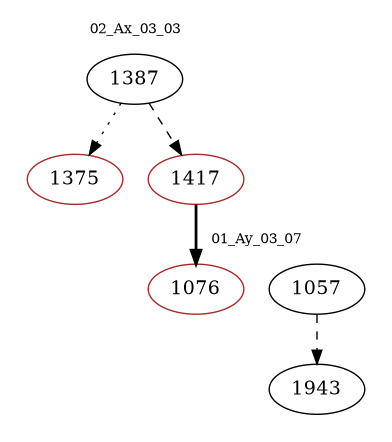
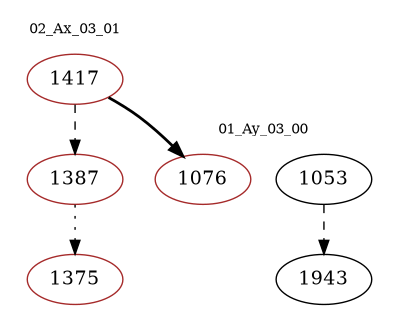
(136, 30) -> (75, 30)
(135, 79) -> (75, 179)
(161, 123) -> (75, 122)
(257, 240) -> (263, 130)
(317, 289) -> (324, 179)
